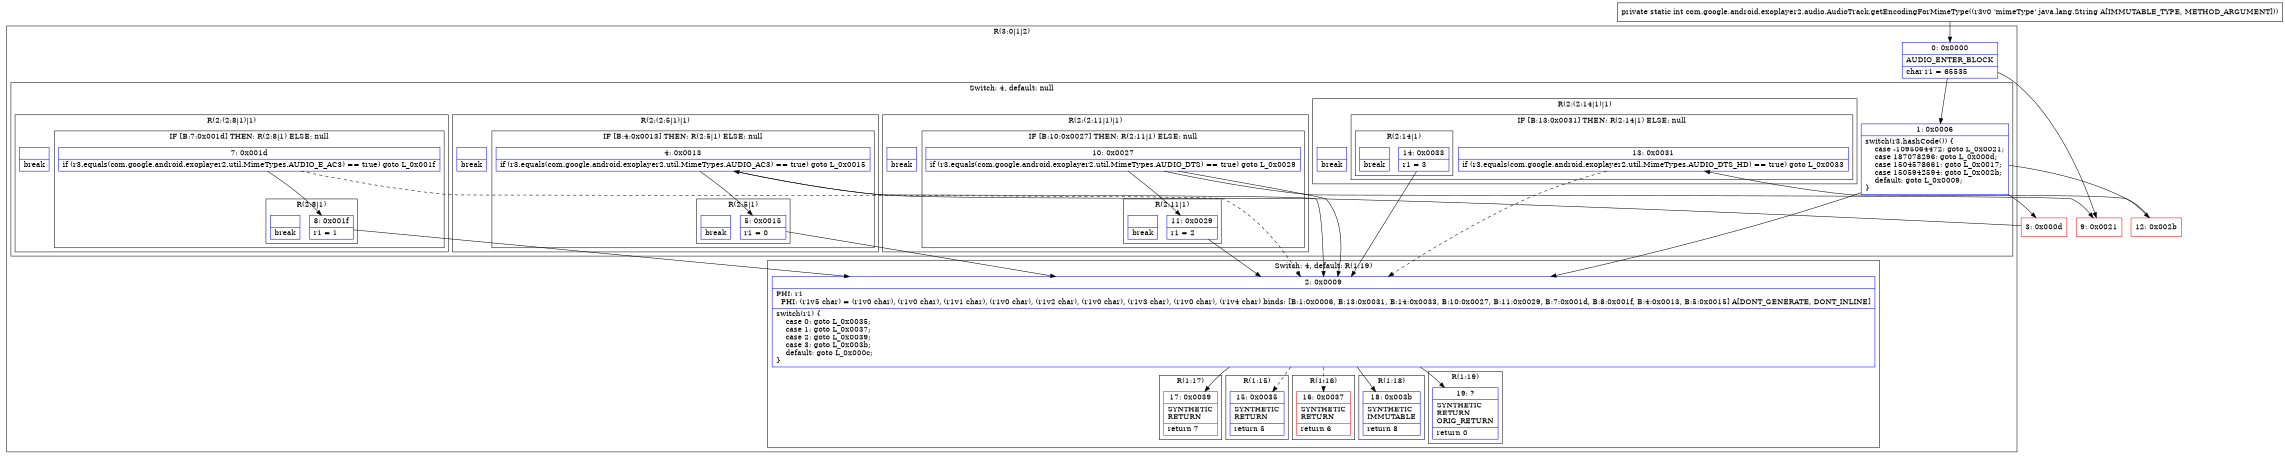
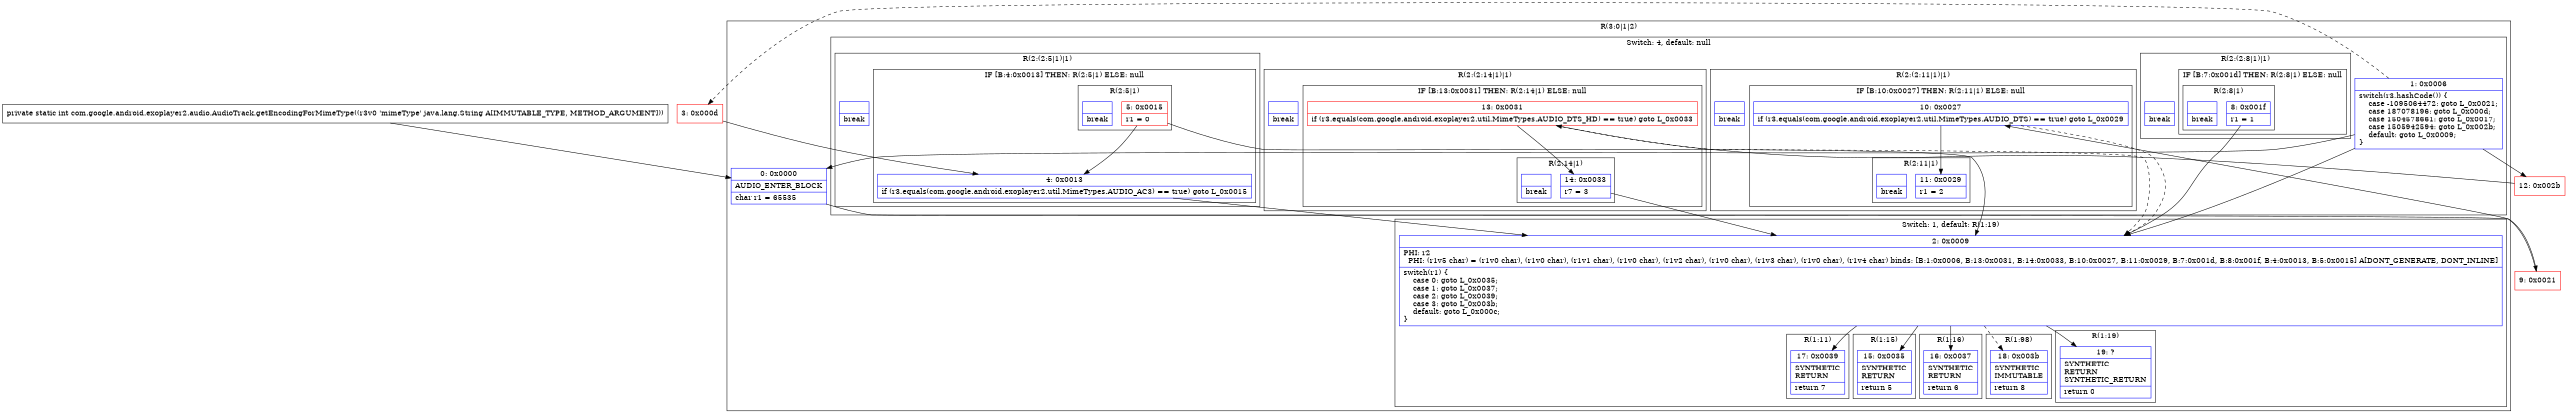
(1944, 98) -> (1593, 153)
none -> (1541, 145)
(1931, 157) -> (2425, 112)
(249, 159) -> none
(1653, 159) -> (1502, 114)
(1415, 165) -> (1577, 192)
(725, 190) -> (1118, 149)
(1629, 196) -> (2303, 180)
(2021, 204) -> (1545, 3)
(1331, 205) -> (2158, 164)
(763, 227) -> (1145, 114)
(1243, 264) -> none
(1324, 266) -> (1951, 225)
(791, 294) -> (1418, 253)
(1282, 379) -> (1909, 338)
(1324, 379) -> (1951, 337)
(1366, 379) -> (1993, 338)
(1191, 381) -> (1818, 340)
(1392, 381) -> (2019, 340)
(1191, 413) -> (1818, 372)
(1324, 413) -> (1951, 372)
(1465, 421) -> (2106, 380)
